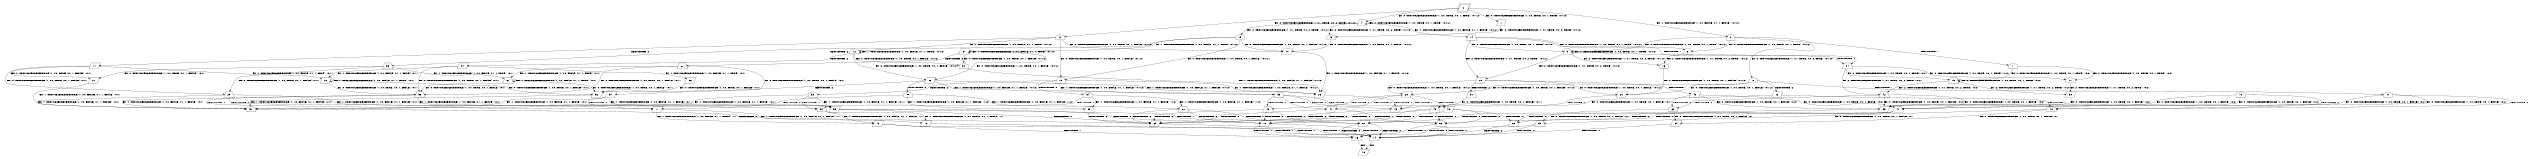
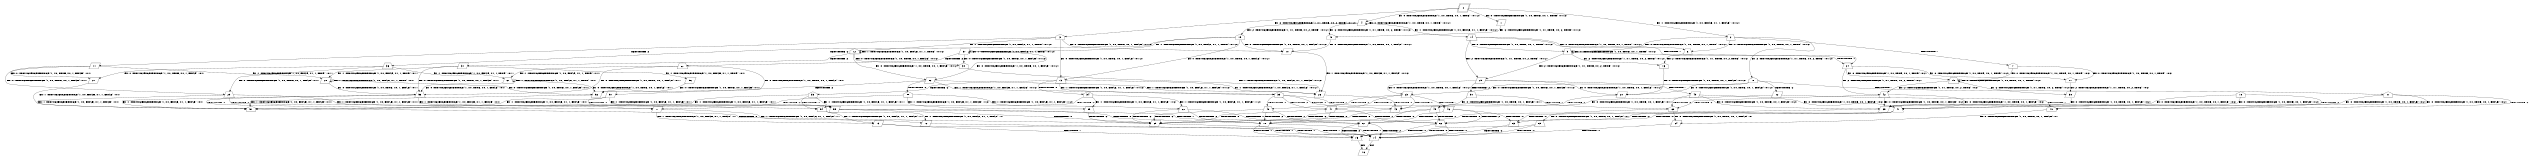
none -> (1575, 106)
(1796, 116) -> none
